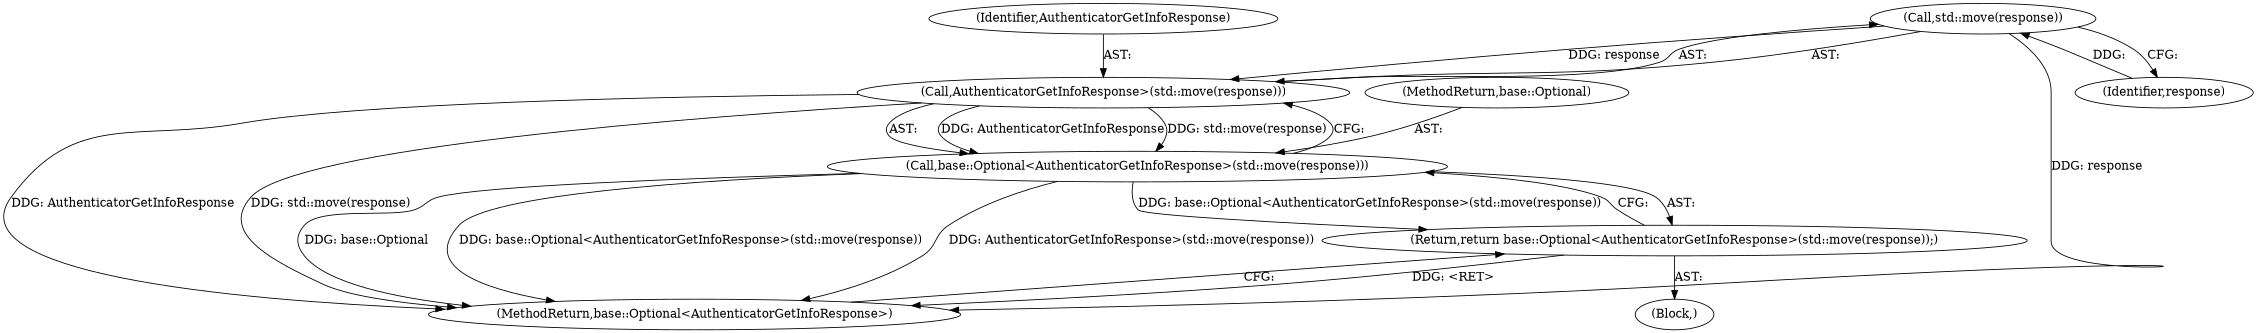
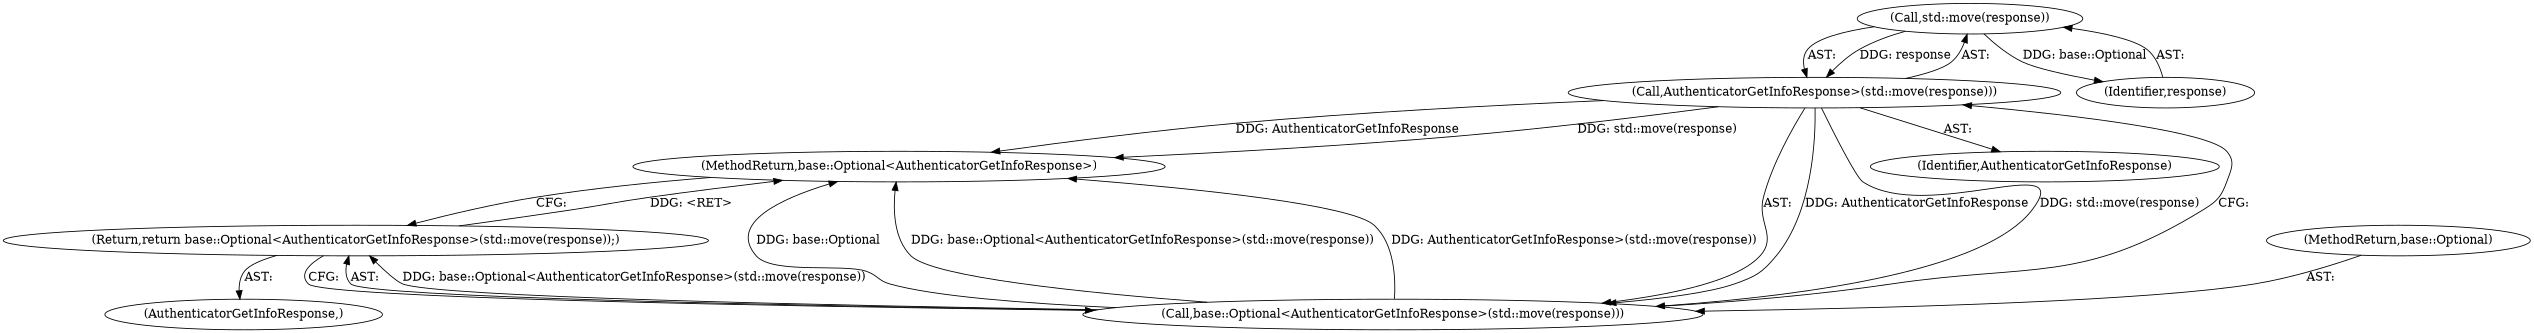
(1103, 51) -> (1926, 128)
(2111, 56) -> (2172, 56)
(2165, 56) -> (2085, 56)
(1732, 283) -> none
(1675, 315) -> (244, 315)
